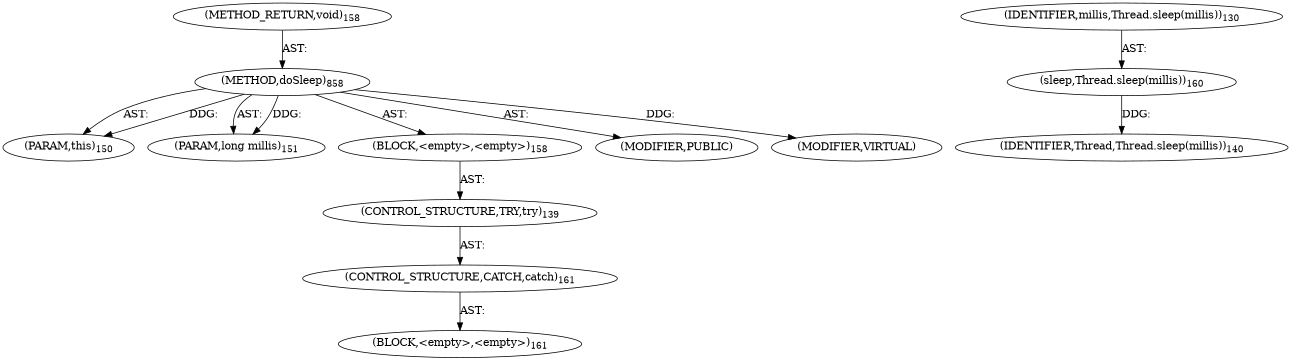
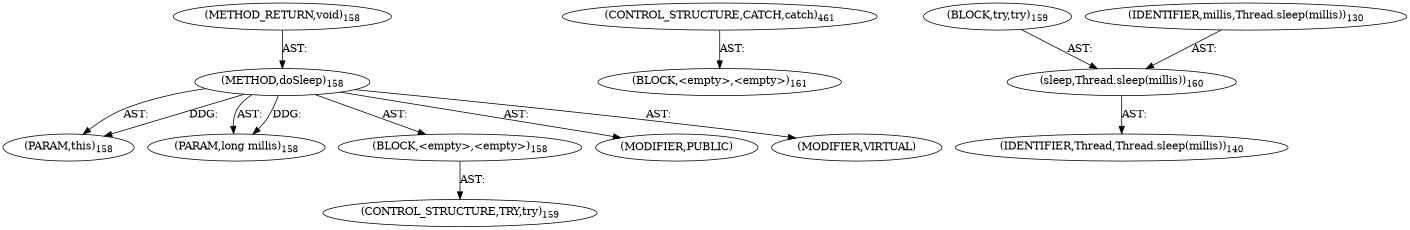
none -> (998, 17)
(335, 81) -> (335, 81)
(662, 115) -> (660, 115)
(1138, 115) -> (1136, 115)
(104, 146) -> (104, 146)
(290, 146) -> (290, 146)
(551, 212) -> (551, 212)
(460, 242) -> none
(567, 277) -> (826, 15)
